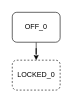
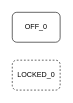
(36, 51) -> none
